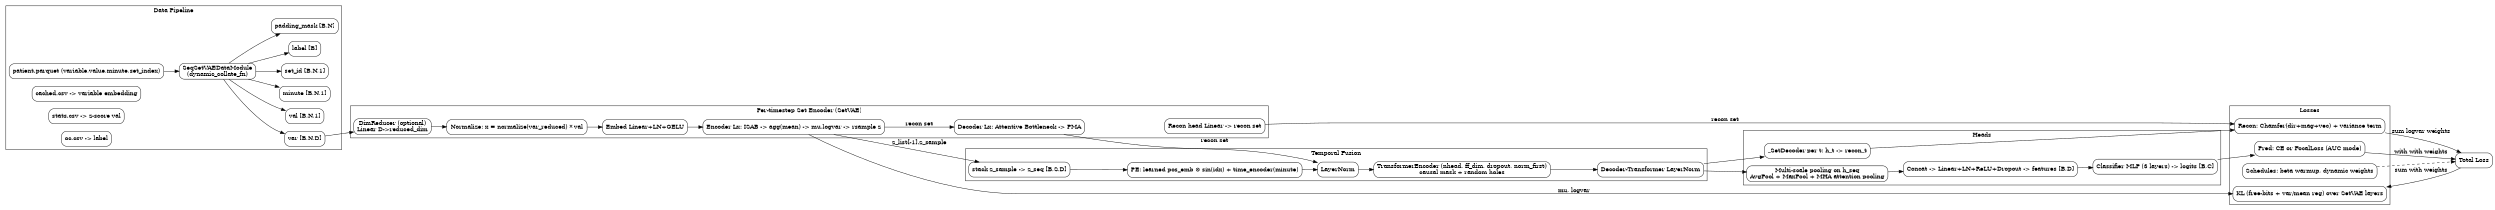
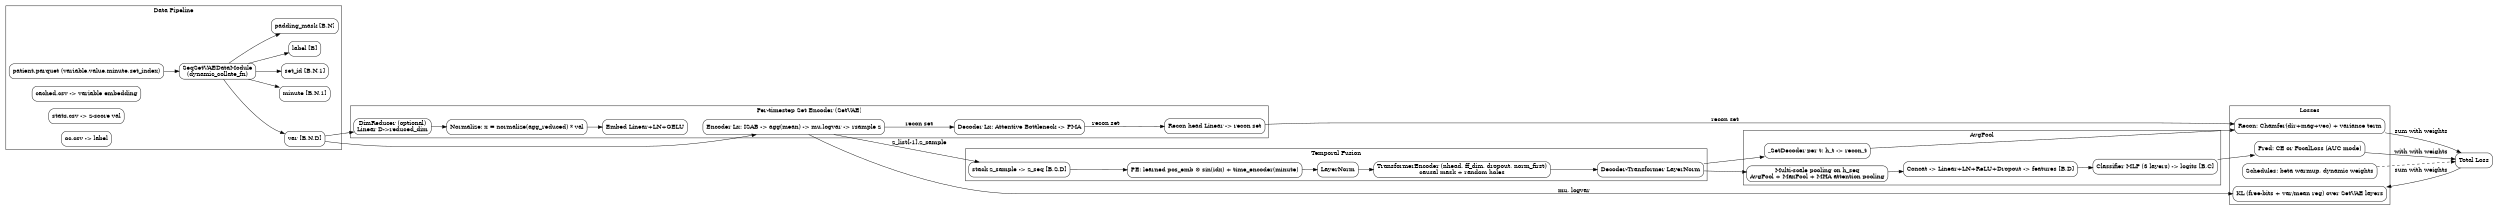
(305, 116) -> none
(517, 127) -> (517, 127)
(693, 127) -> (539, 146)
(2421, 131) -> (2421, 131)
(1982, 135) -> (1982, 135)
(1151, 146) -> (1122, 127)
